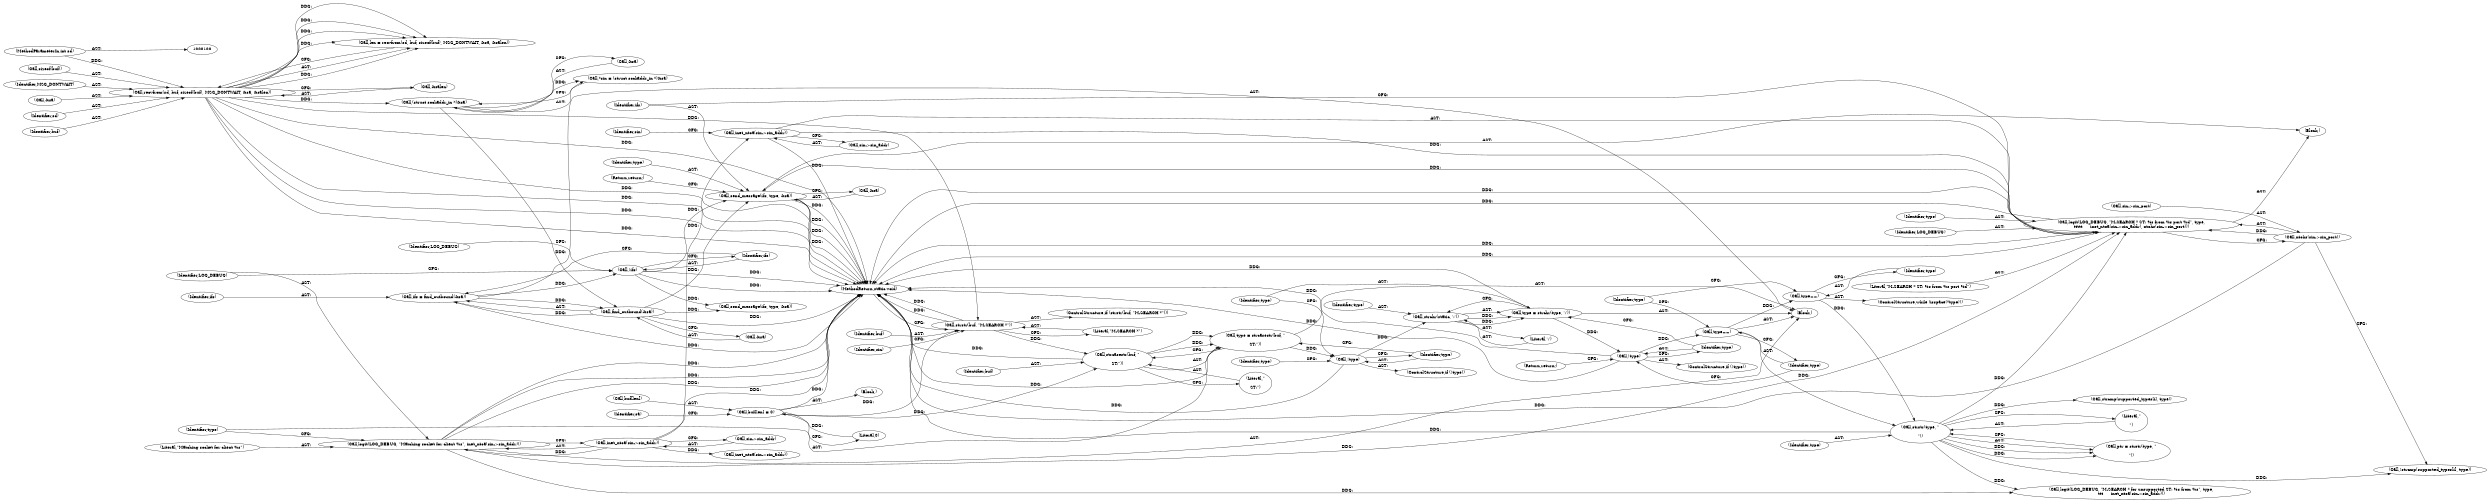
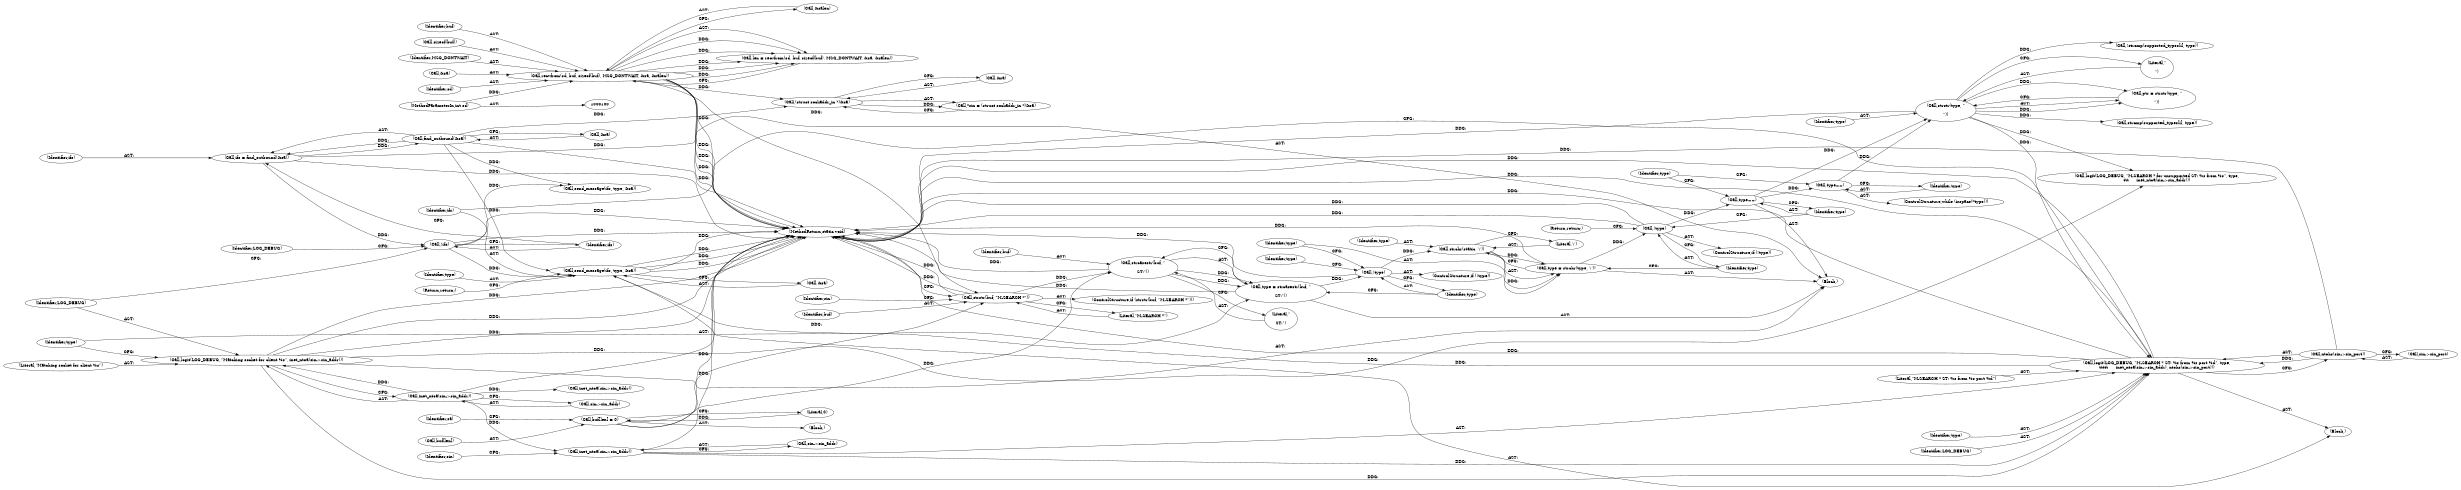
(529, 207) -> (621, 122)
(1488, 328) -> (1514, 234)
(2371, 352) -> (2386, 354)
